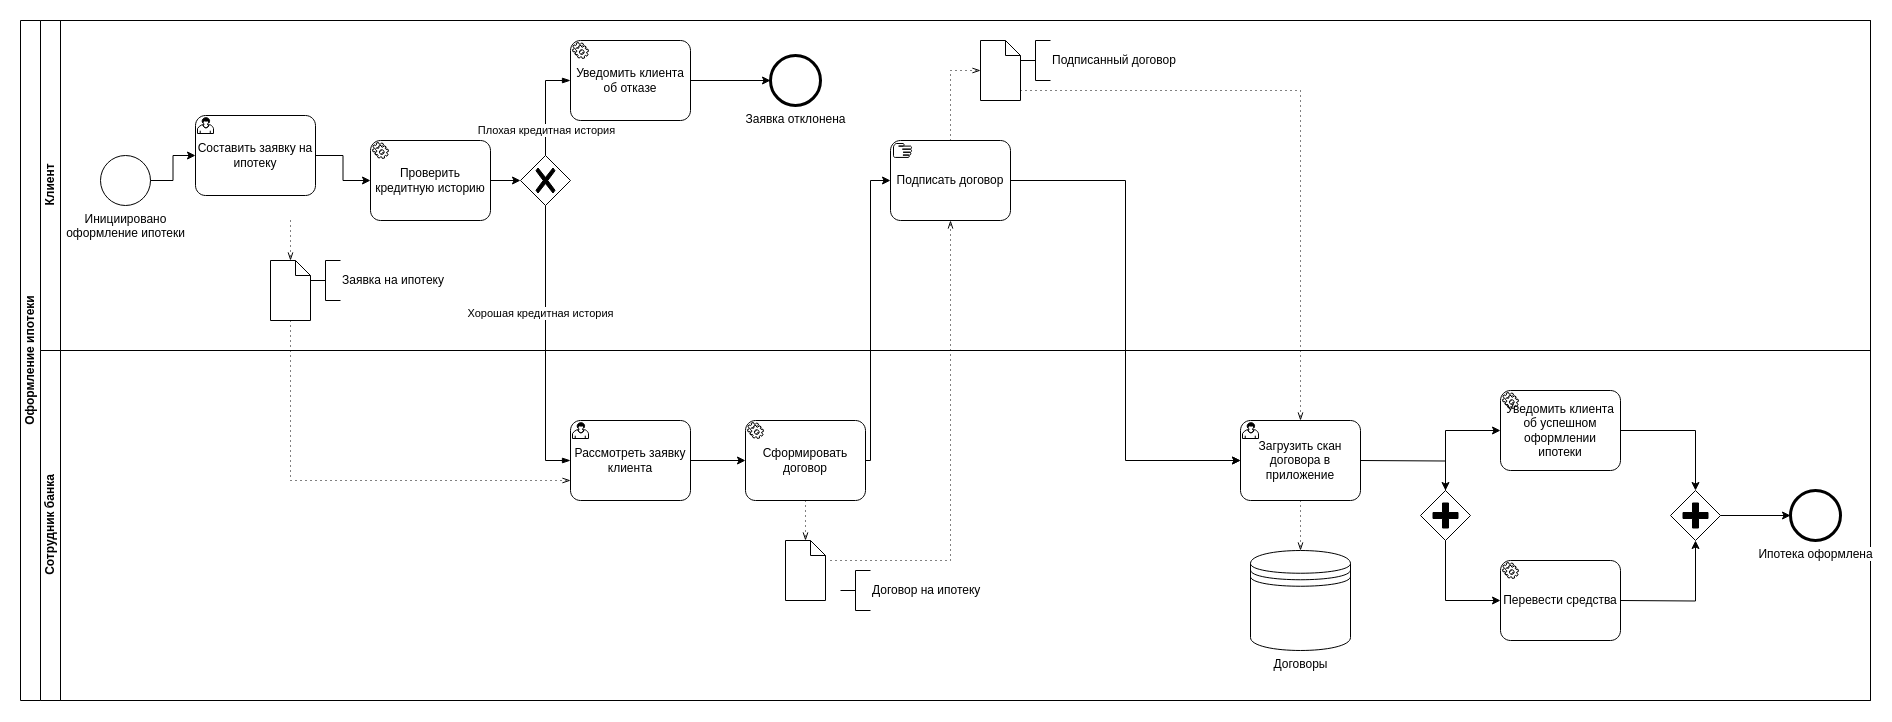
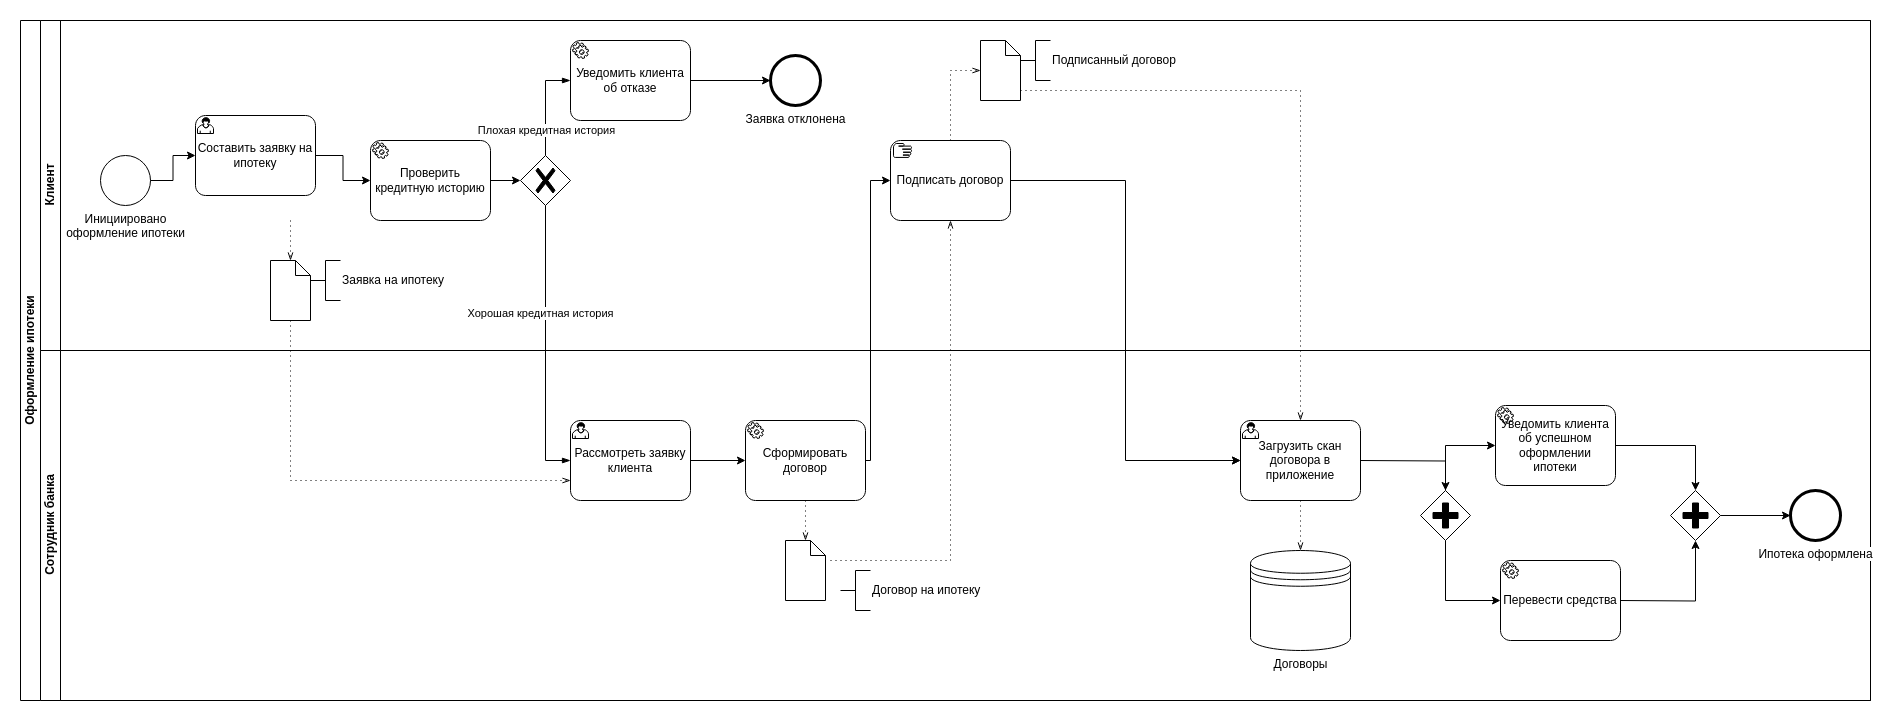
(1561, 431) -> (1556, 446)
